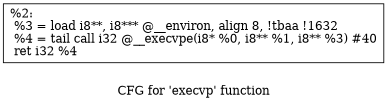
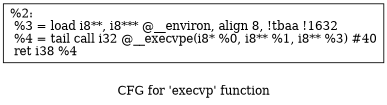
(44, 52) -> (44, 52)
